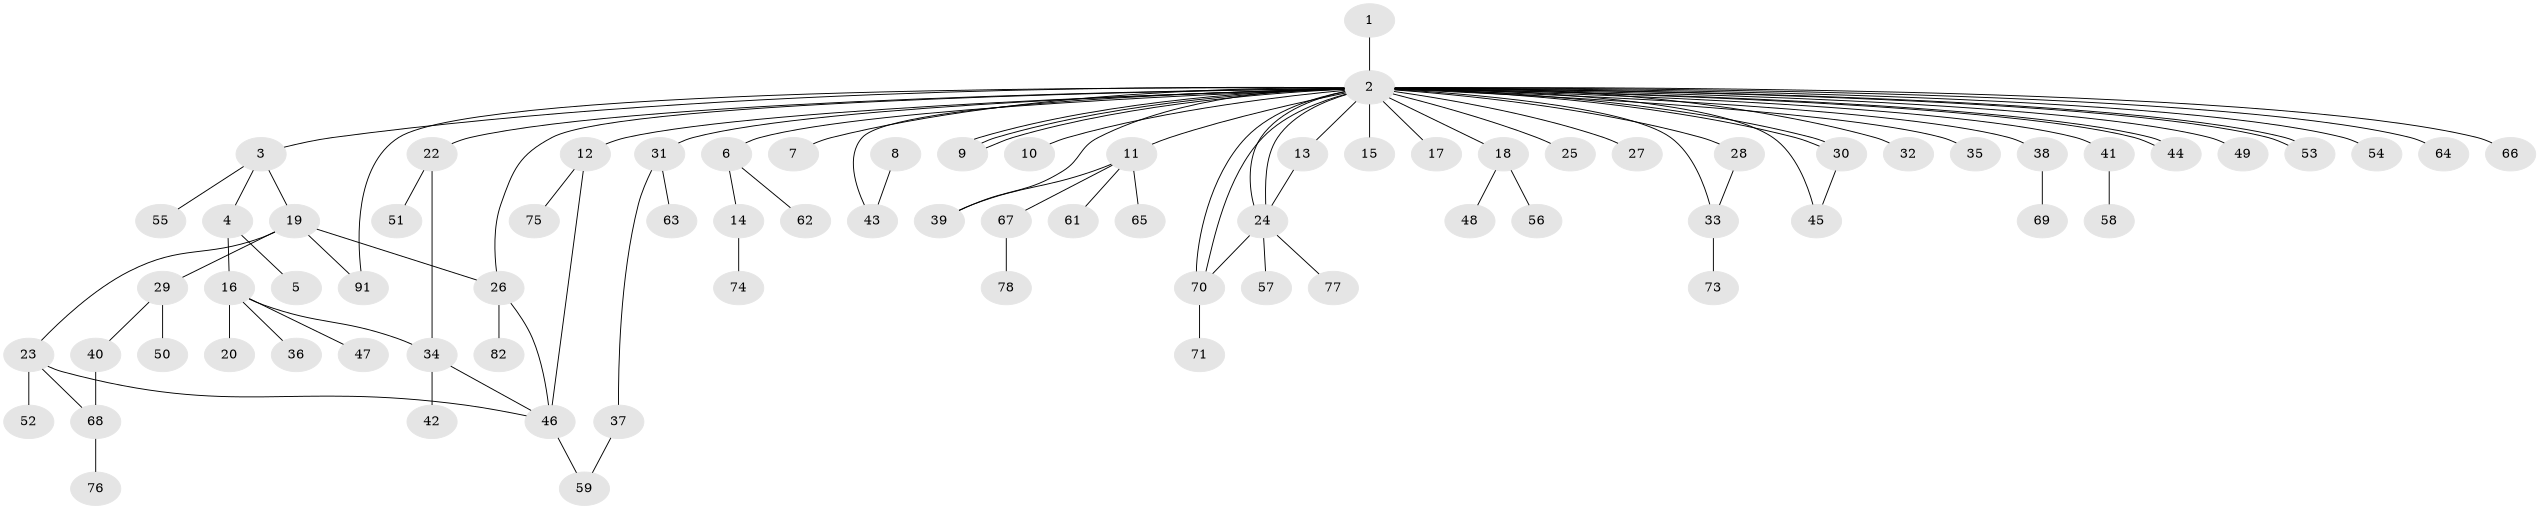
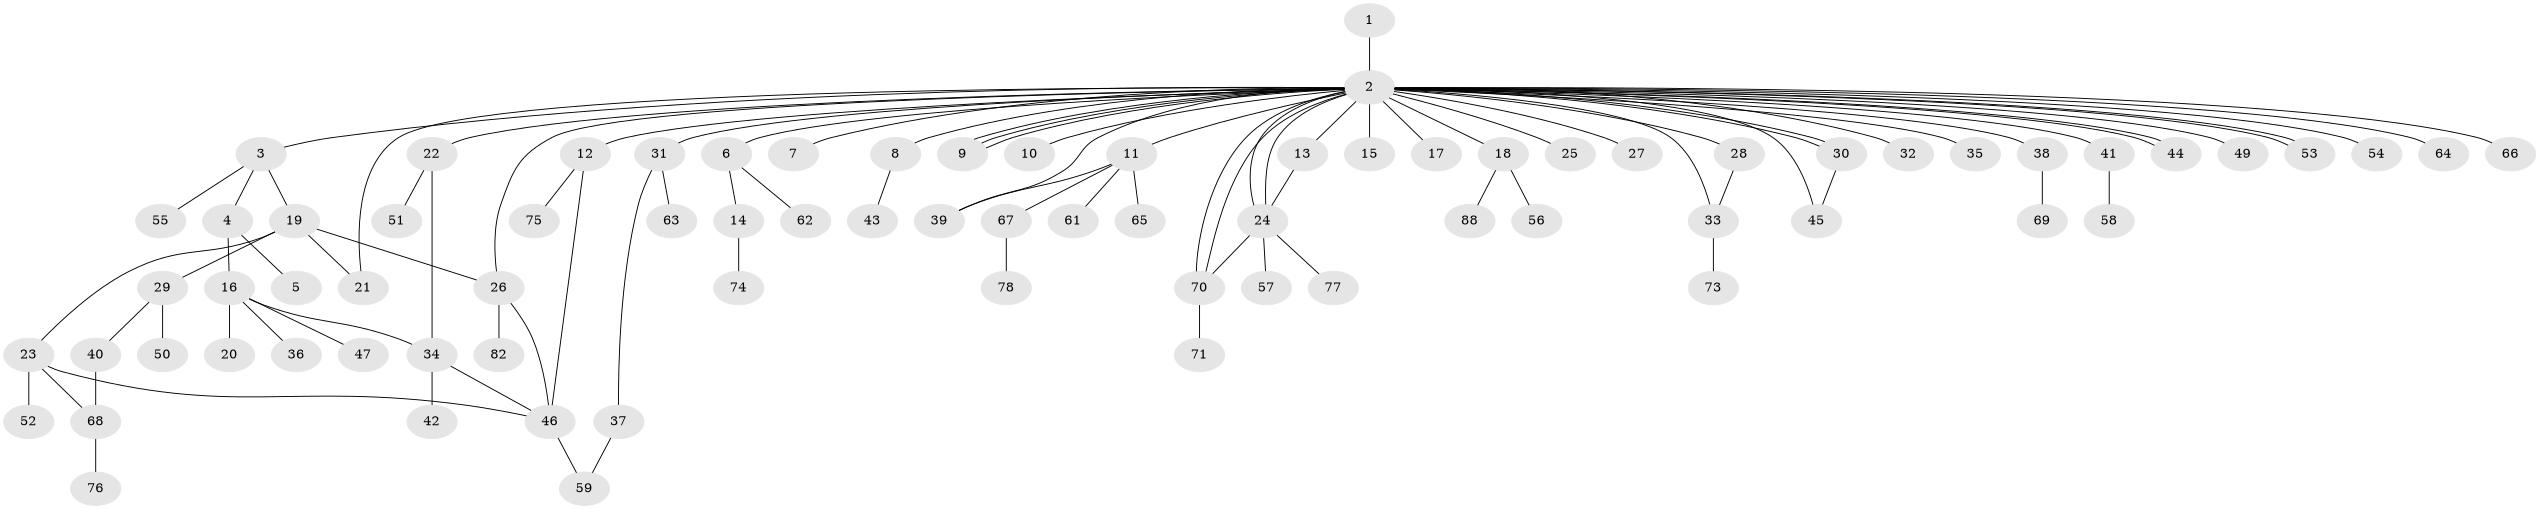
(1066, 102) -> (1074, 108)
(1470, 221) -> (1470, 221)
(363, 288) -> (363, 288)
